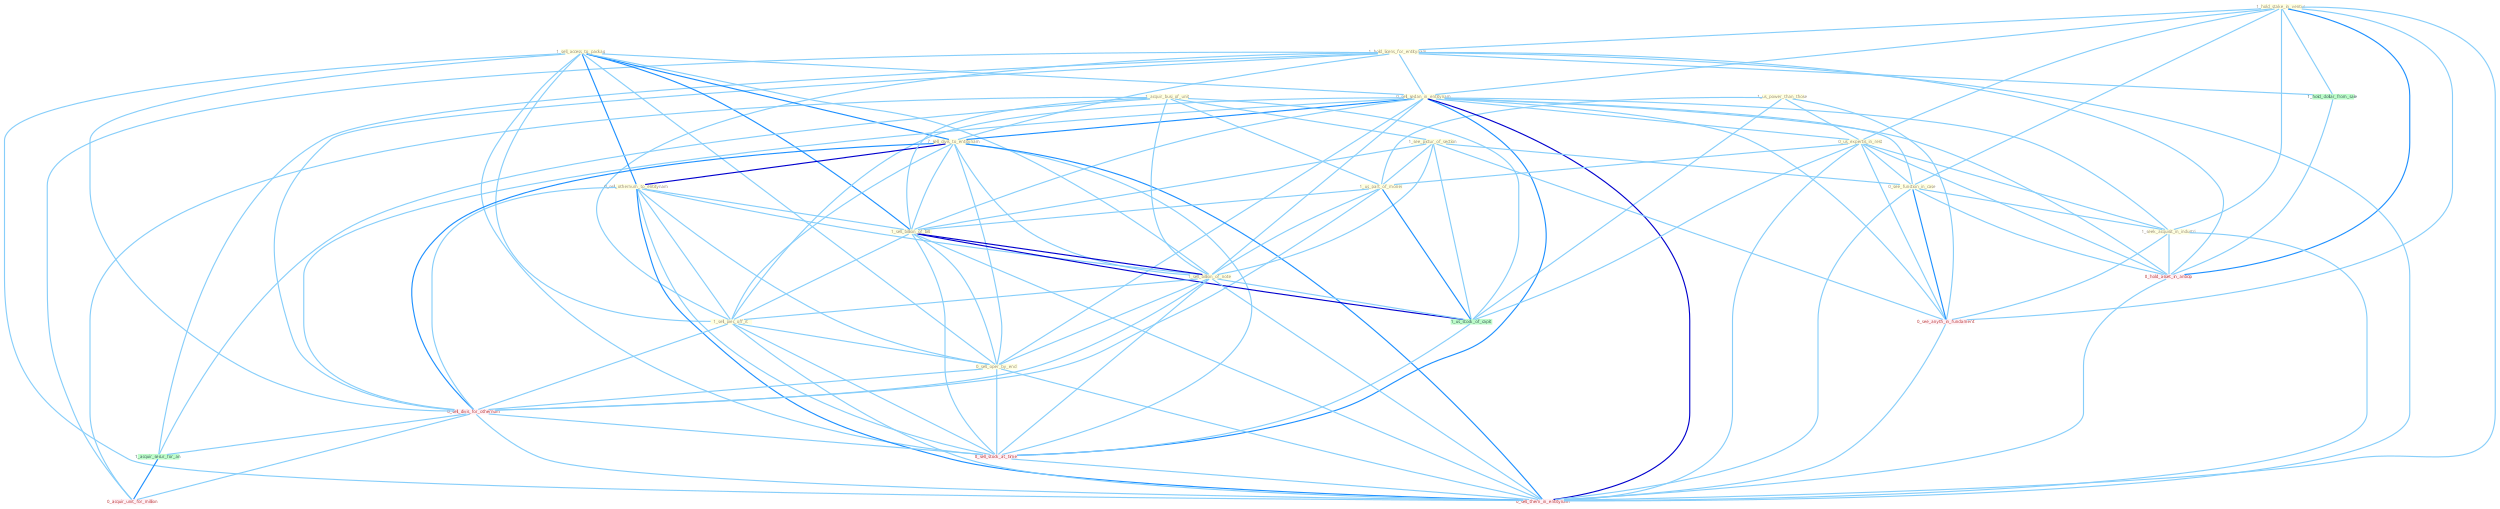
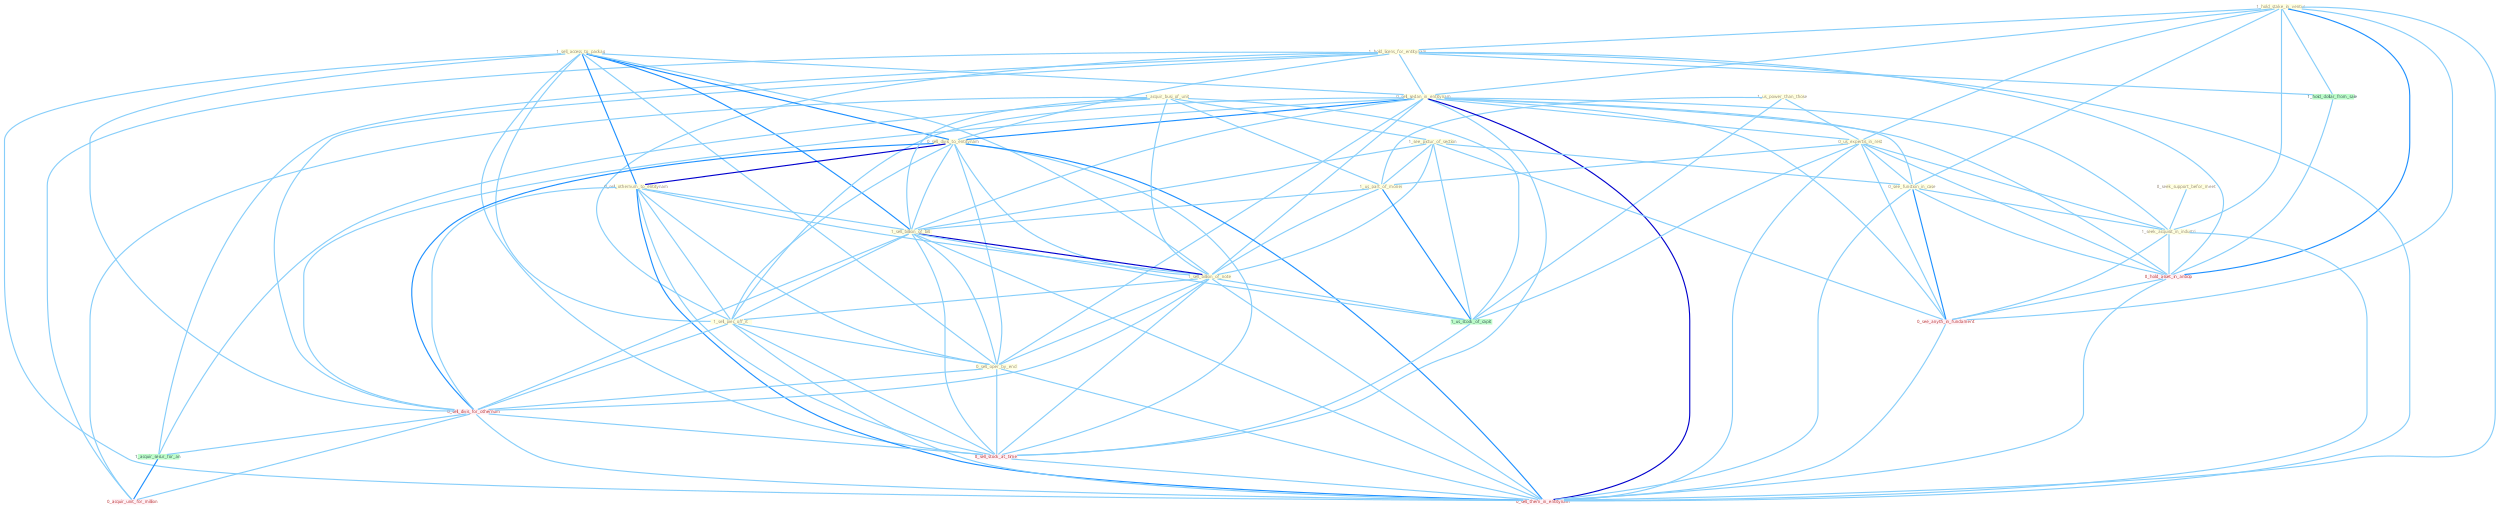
(954, 142) -> (954, 142)
none -> (2187, 187)
(1951, 217) -> (2058, 299)
(1190, 280) -> (1190, 280)
(1054, 368) -> (672, 330)
(1407, 375) -> (1407, 375)
